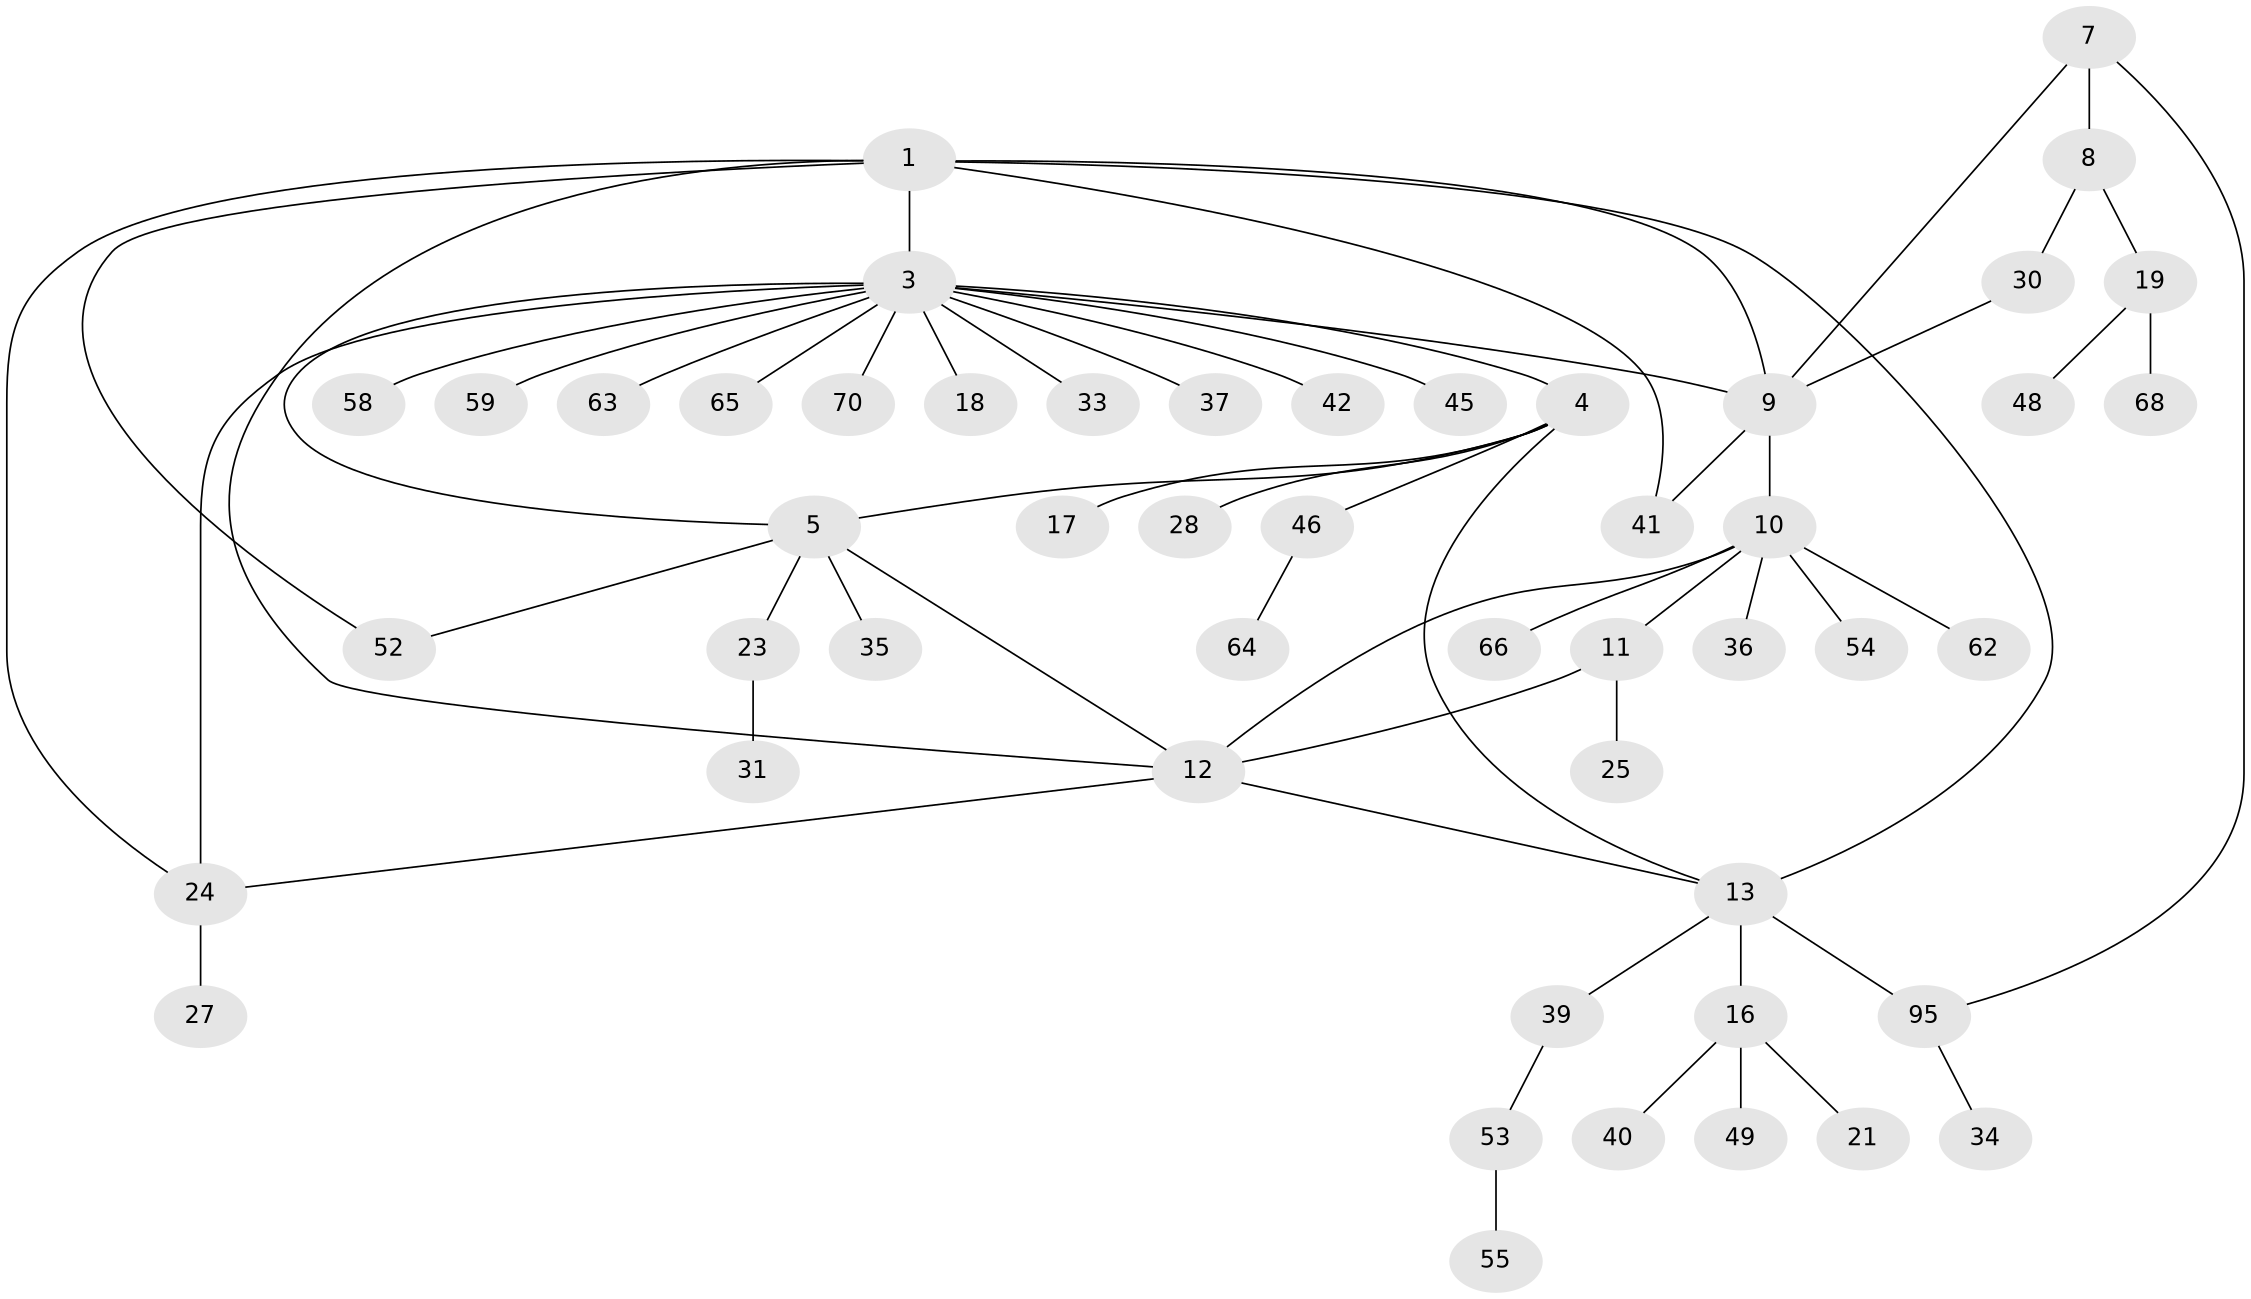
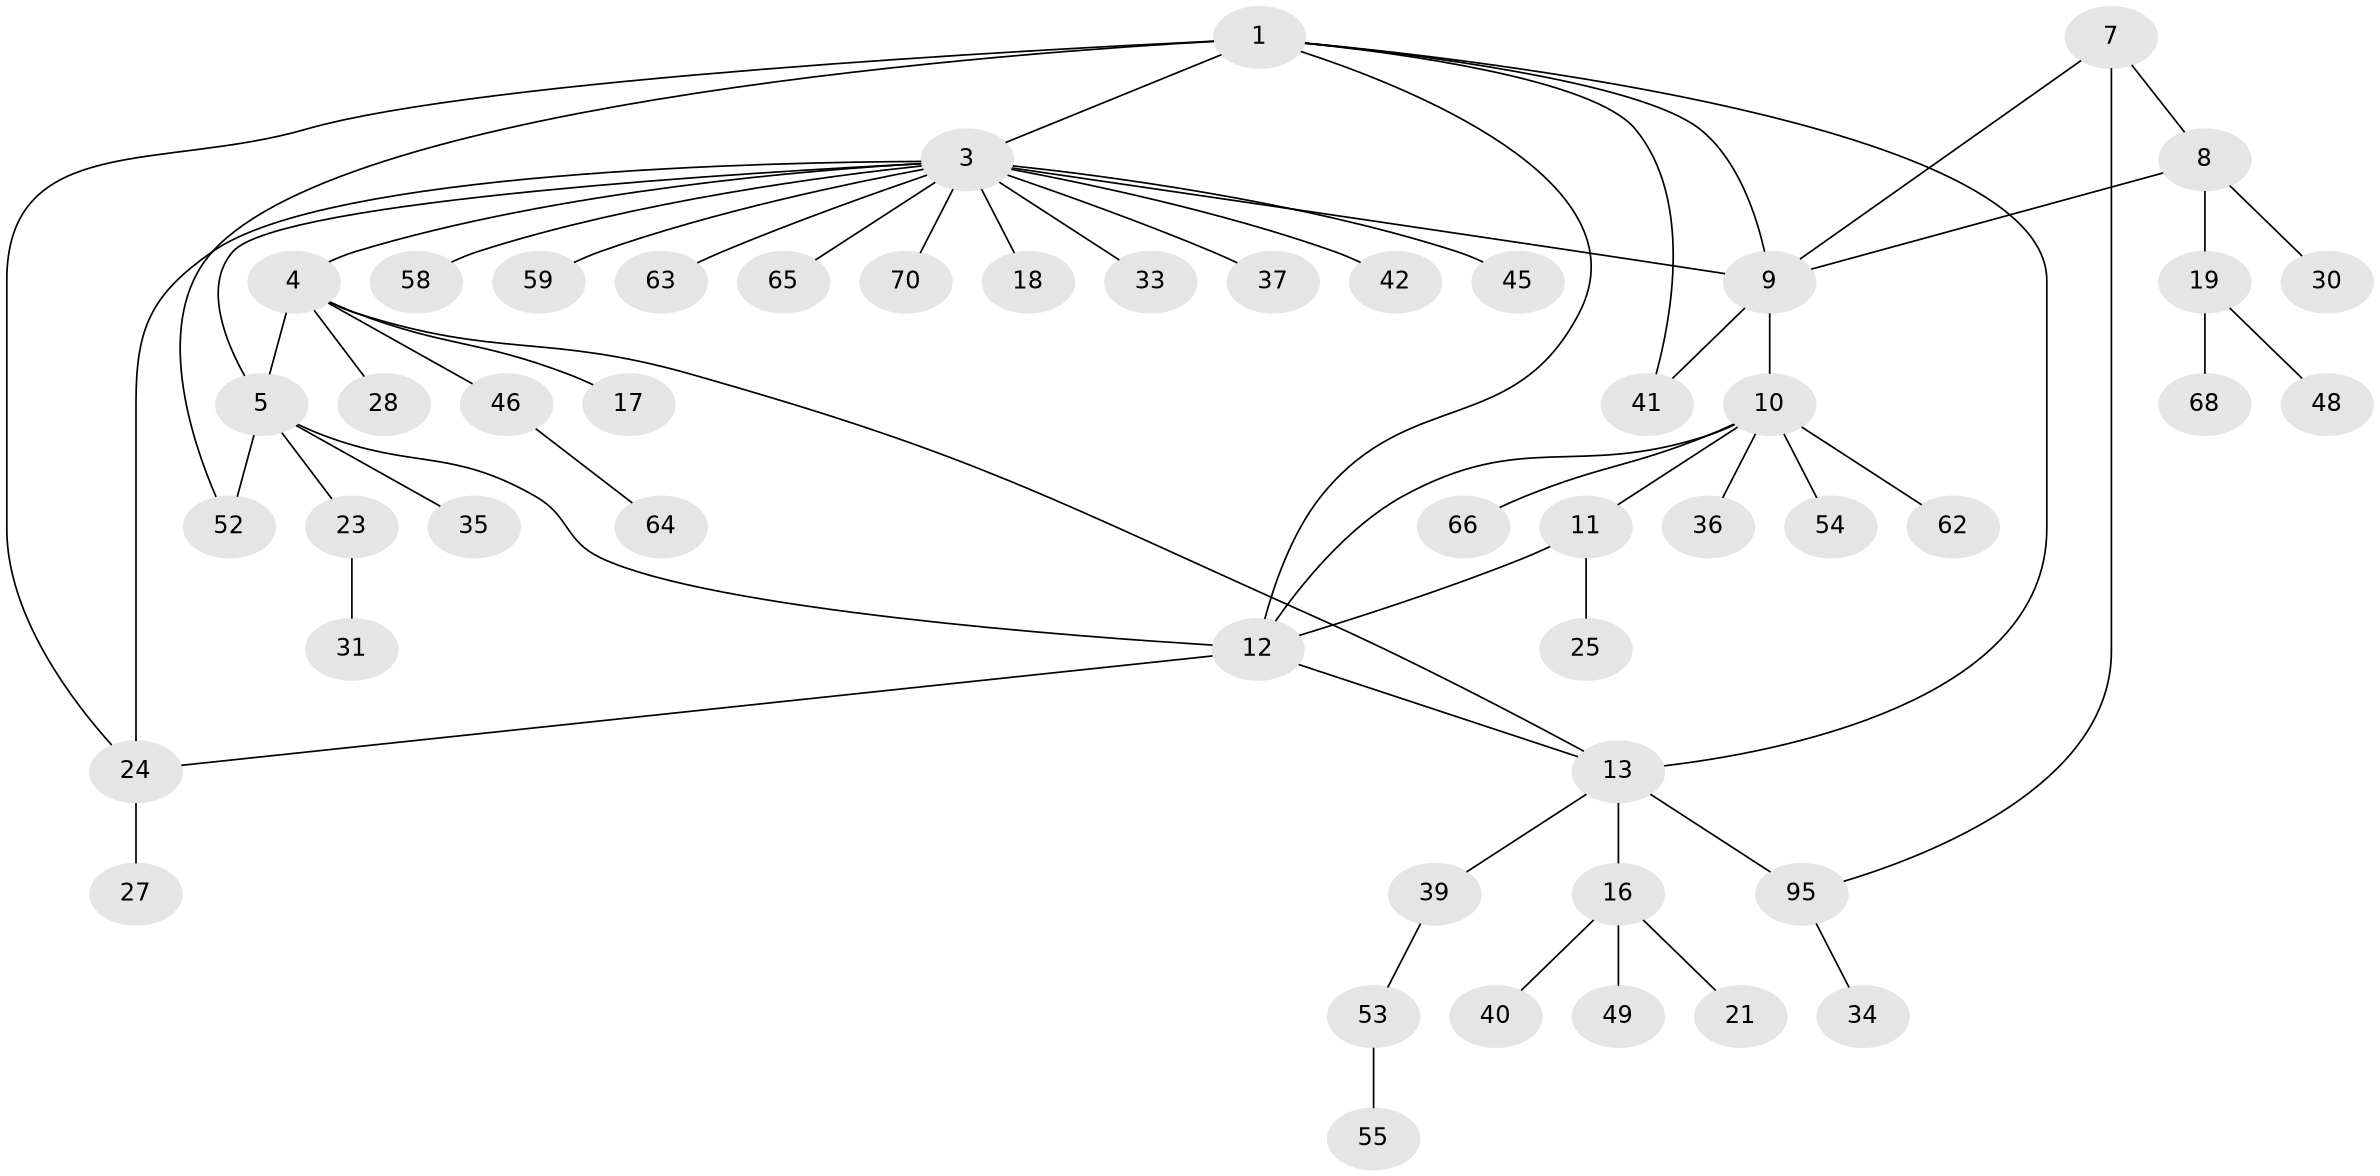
(1899, 343) -> (1987, 221)
